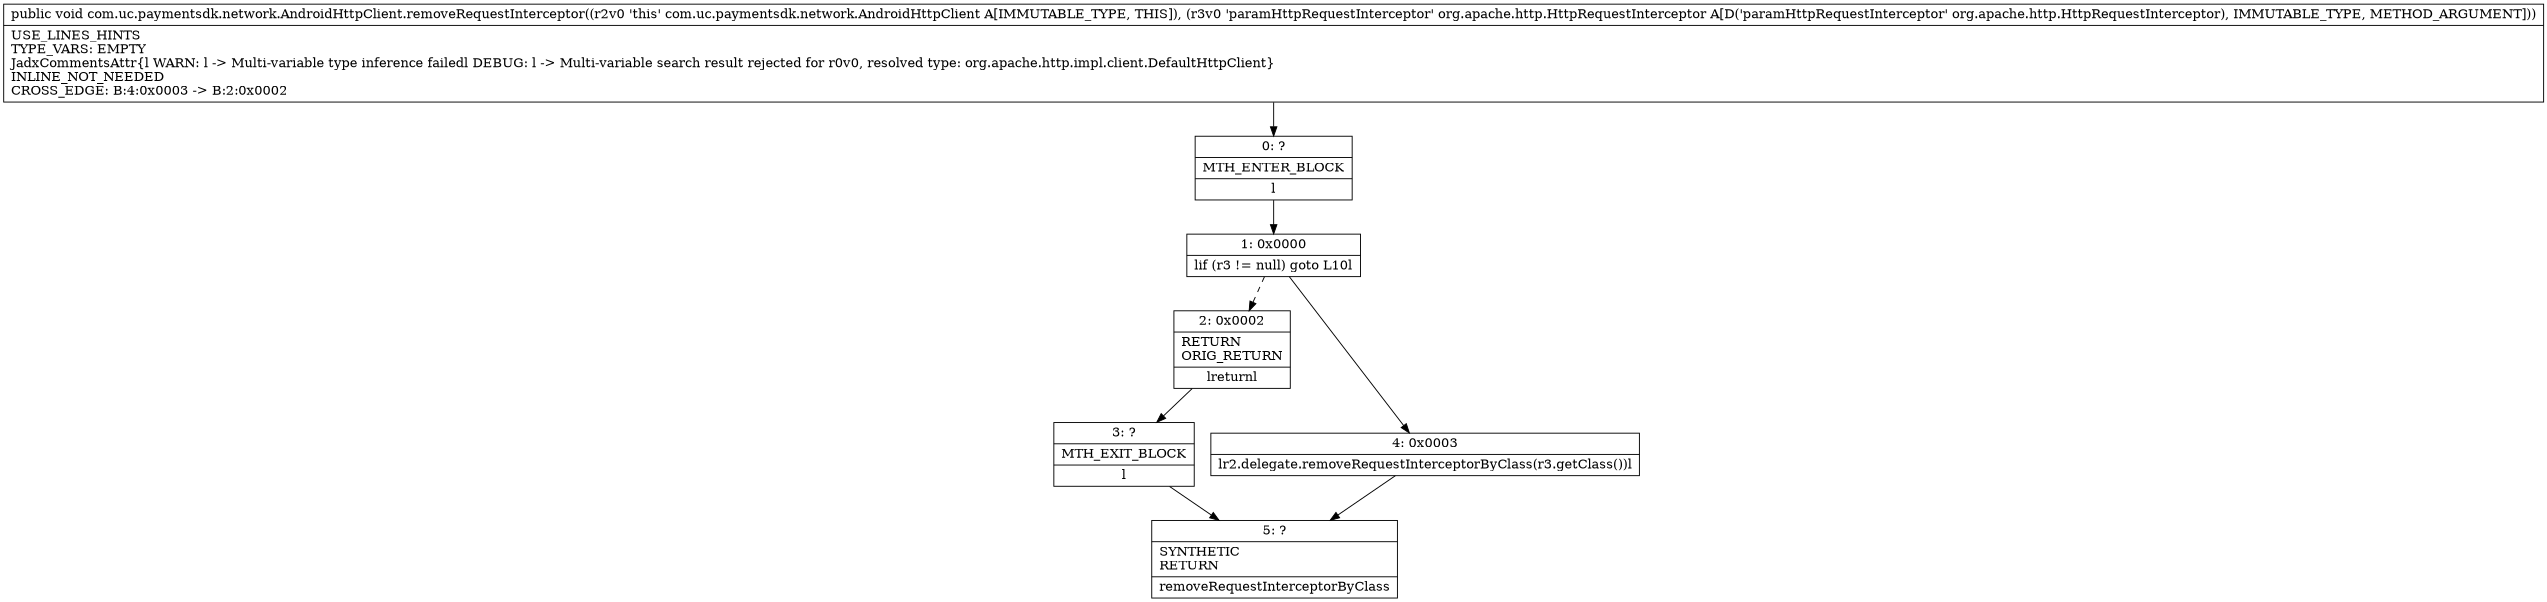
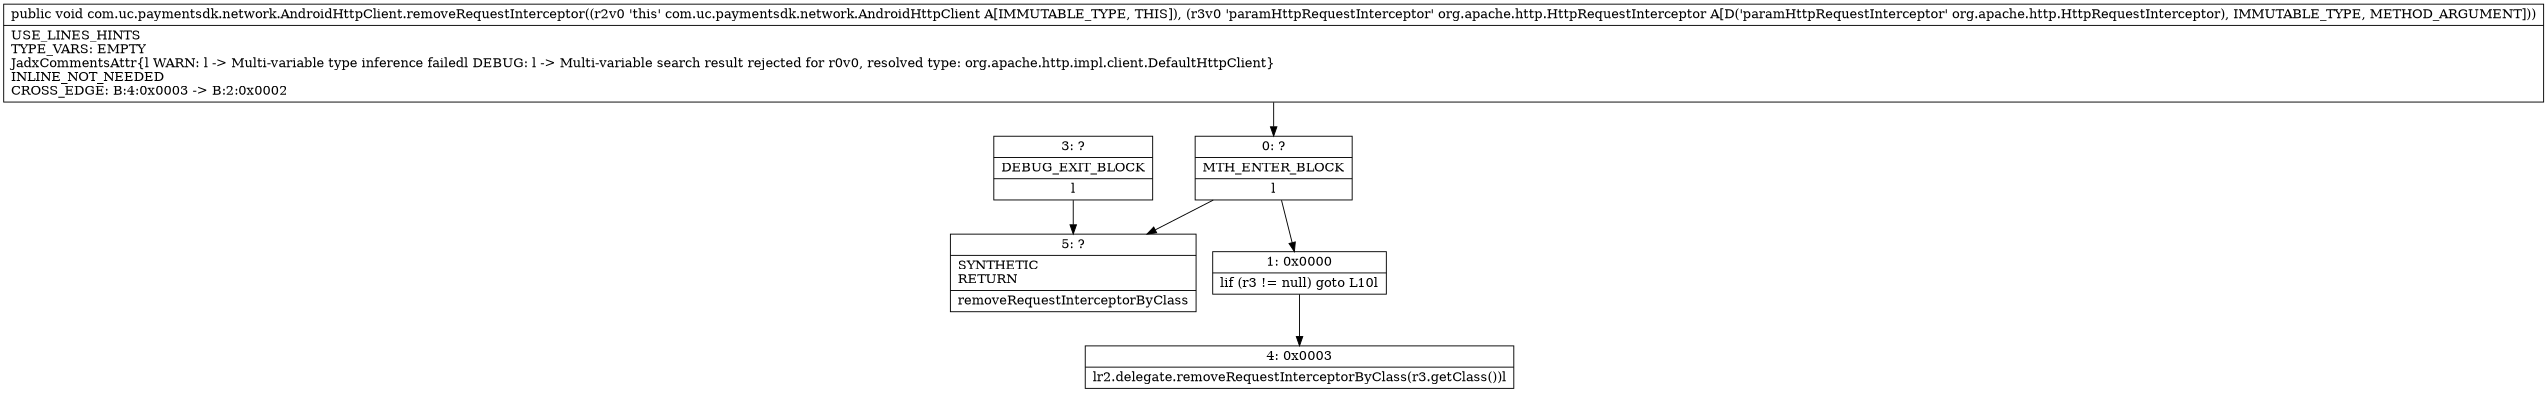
(1232, 350) -> none
(1124, 454) -> (1073, 168)
(1367, 495) -> (1184, 215)
